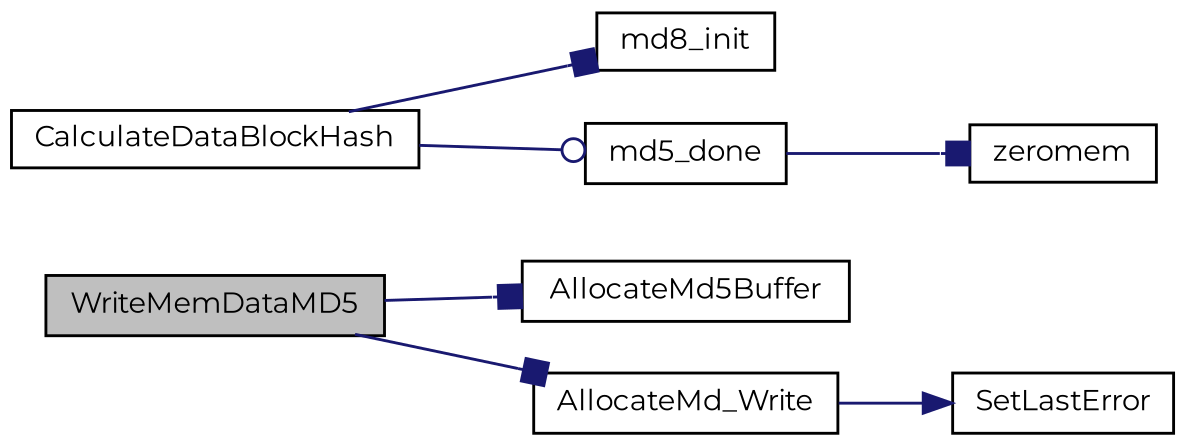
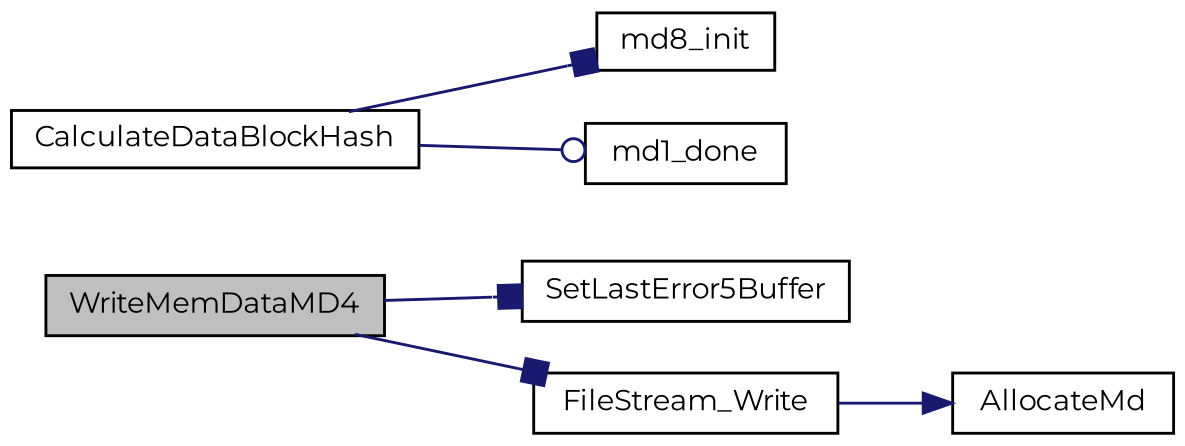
(686, 154) -> (686, 154)
(1063, 154) -> none
(686, 291) -> (686, 291)
(215, 306) -> (215, 306)
(686, 403) -> (686, 403)
(1063, 403) -> (1063, 403)
